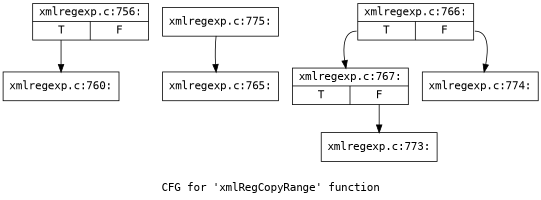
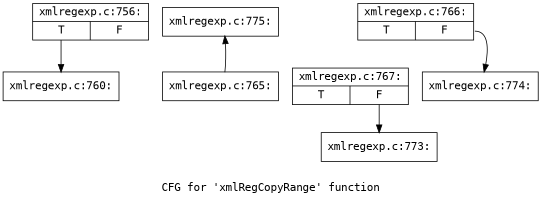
(345, 43) -> none
(215, 50) -> (226, 58)
